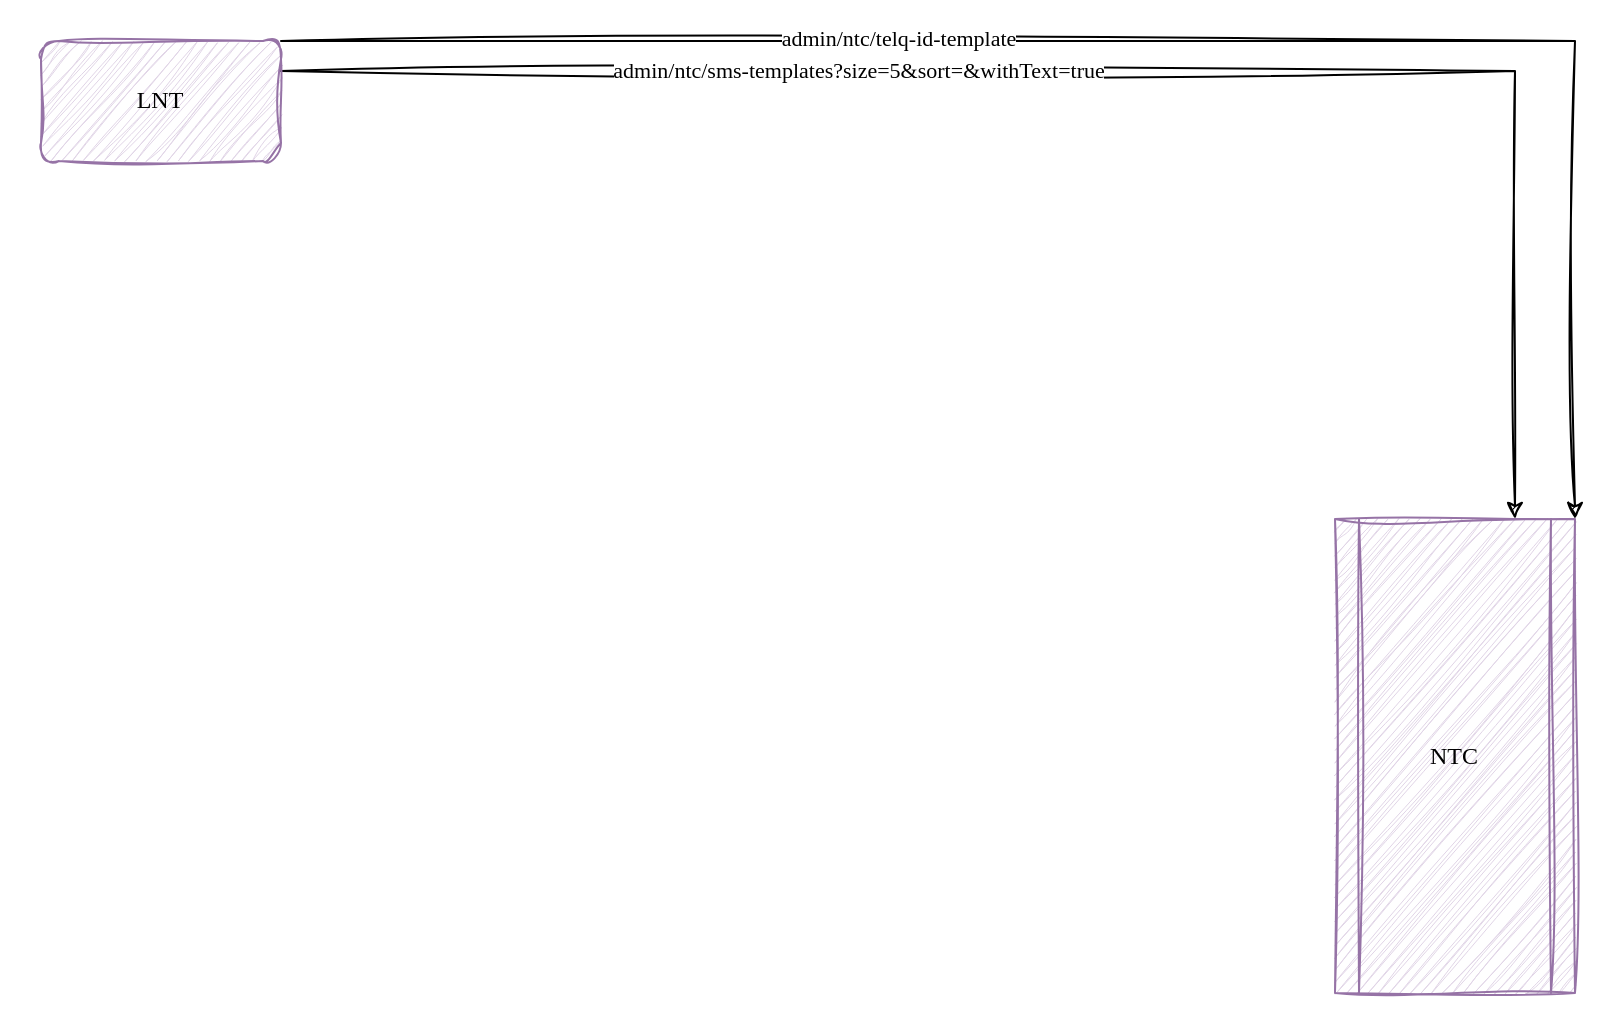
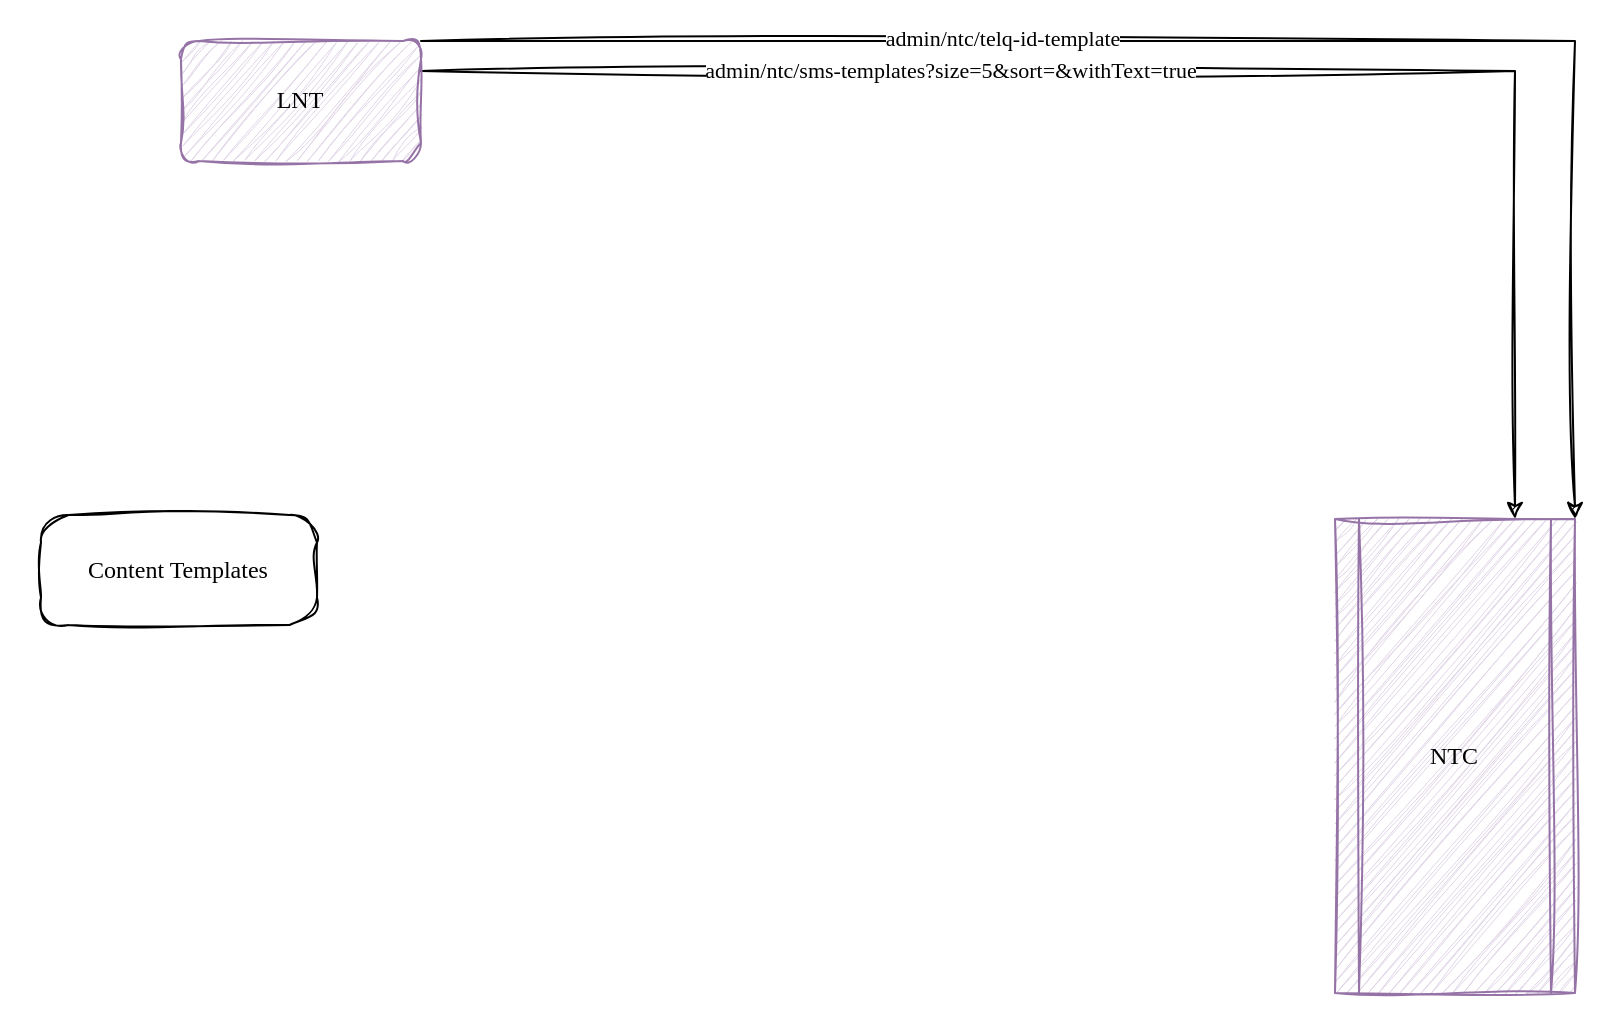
(161, 101) -> (301, 101)
none -> (179, 570)
